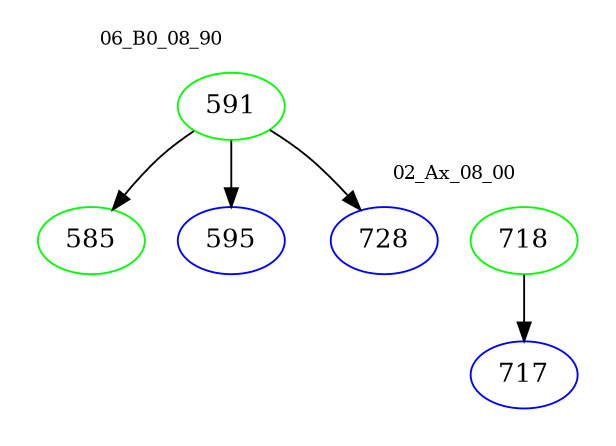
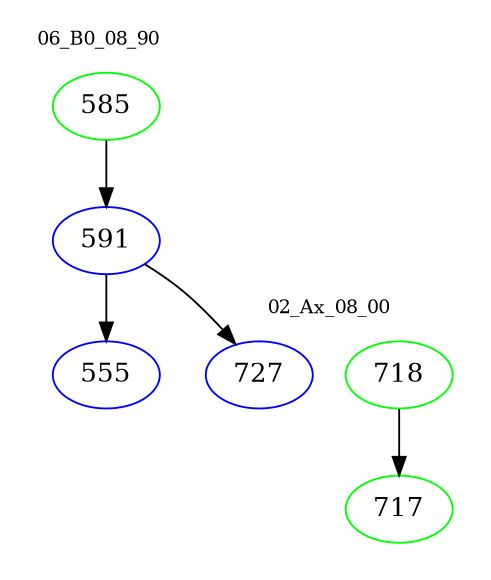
(231, 106) -> (106, 241)
(157, 160) -> (106, 164)
(231, 241) -> (106, 375)
(384, 241) -> (259, 375)
(524, 375) -> (399, 509)
